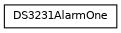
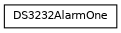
(61, 16) -> (61, 16)
